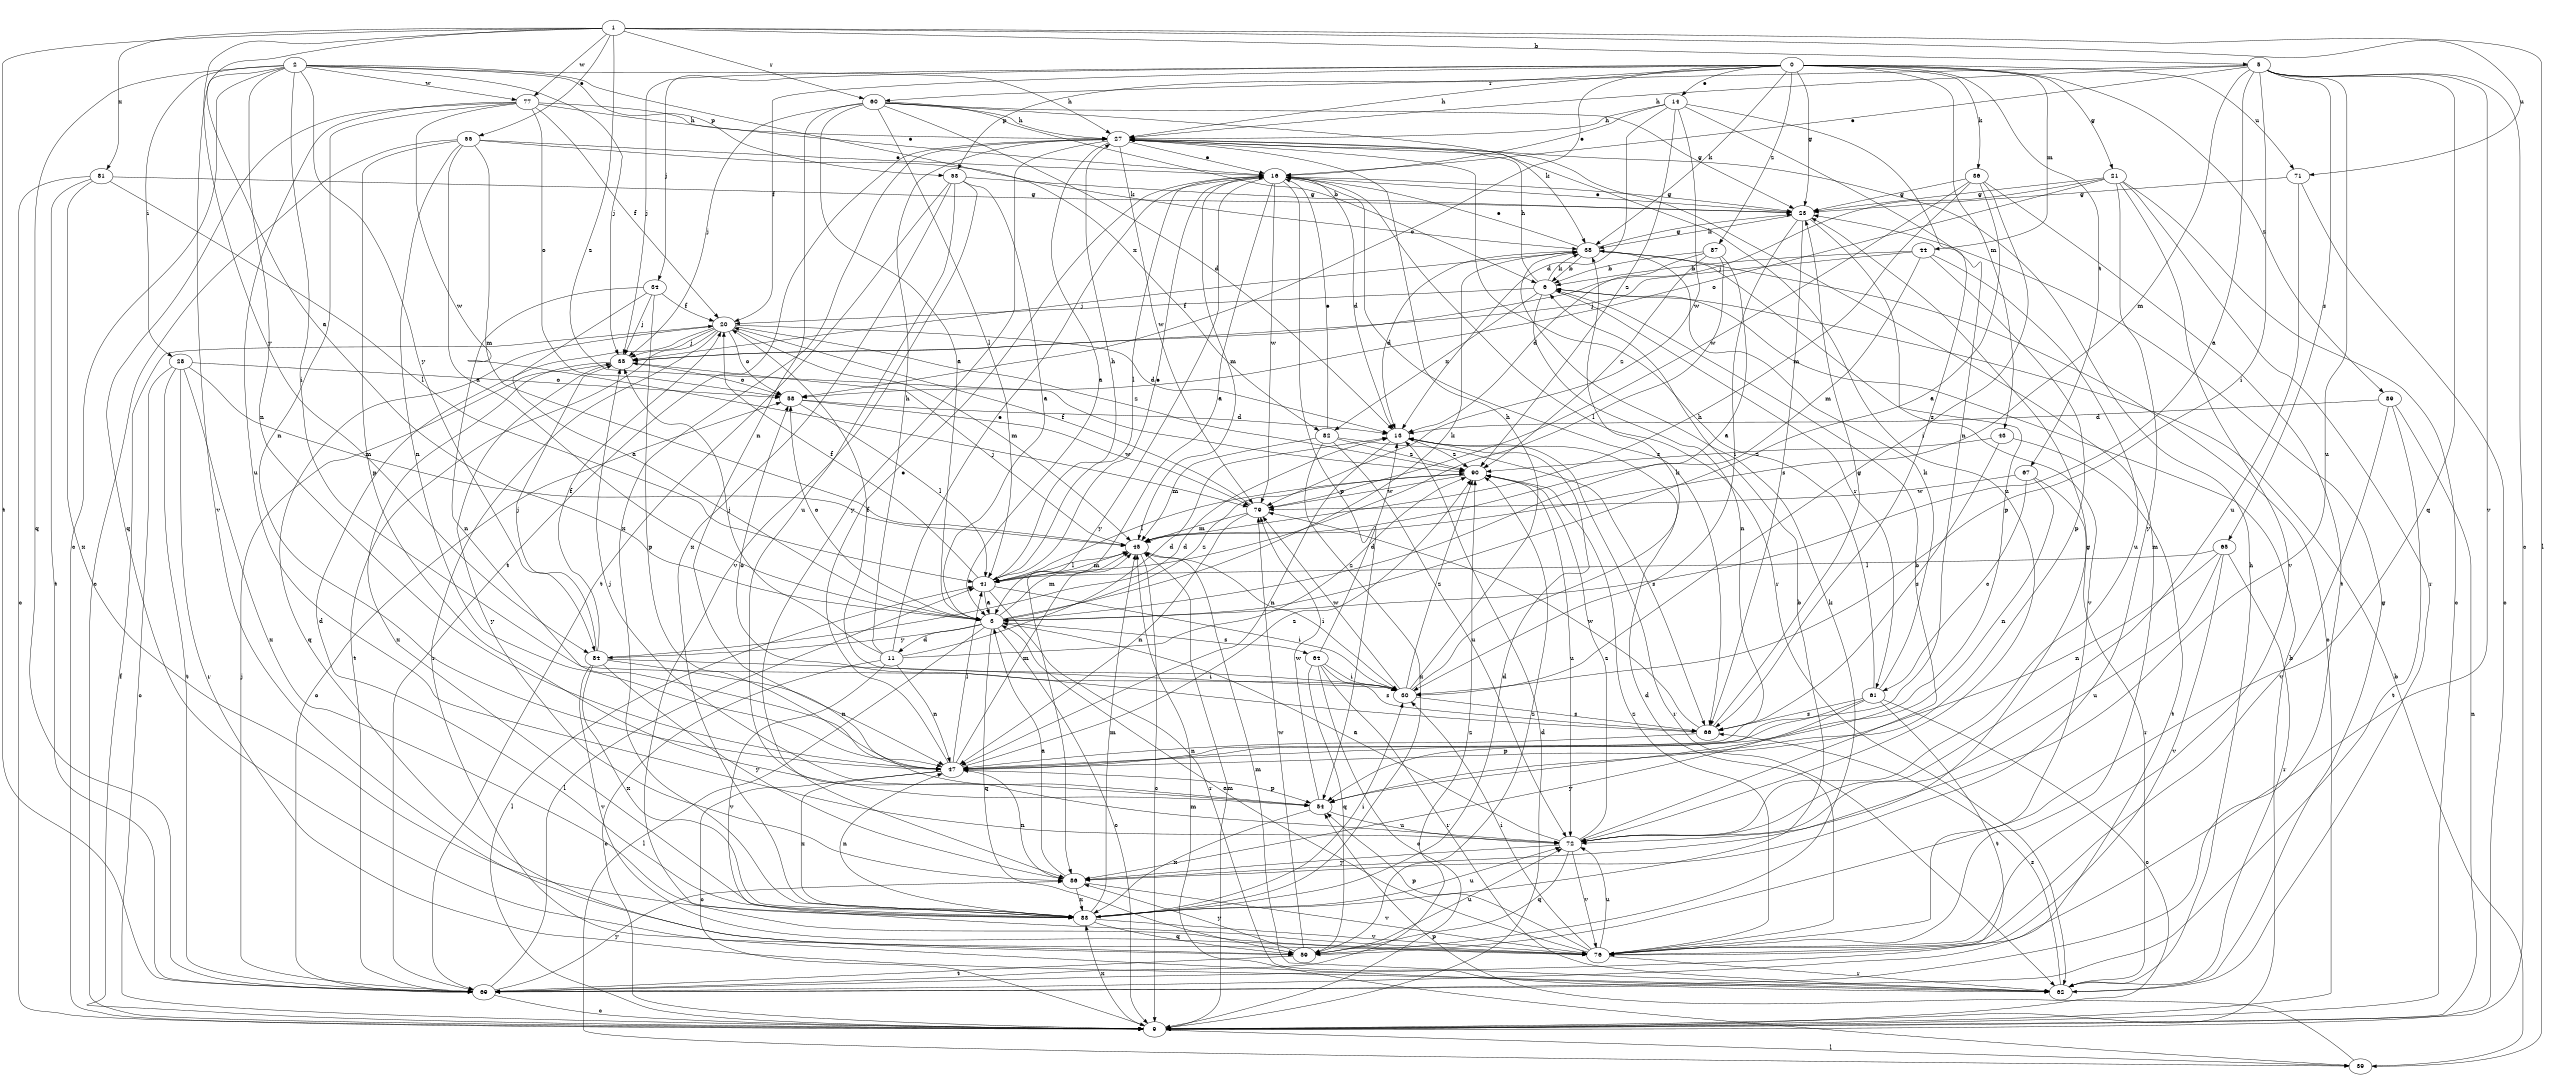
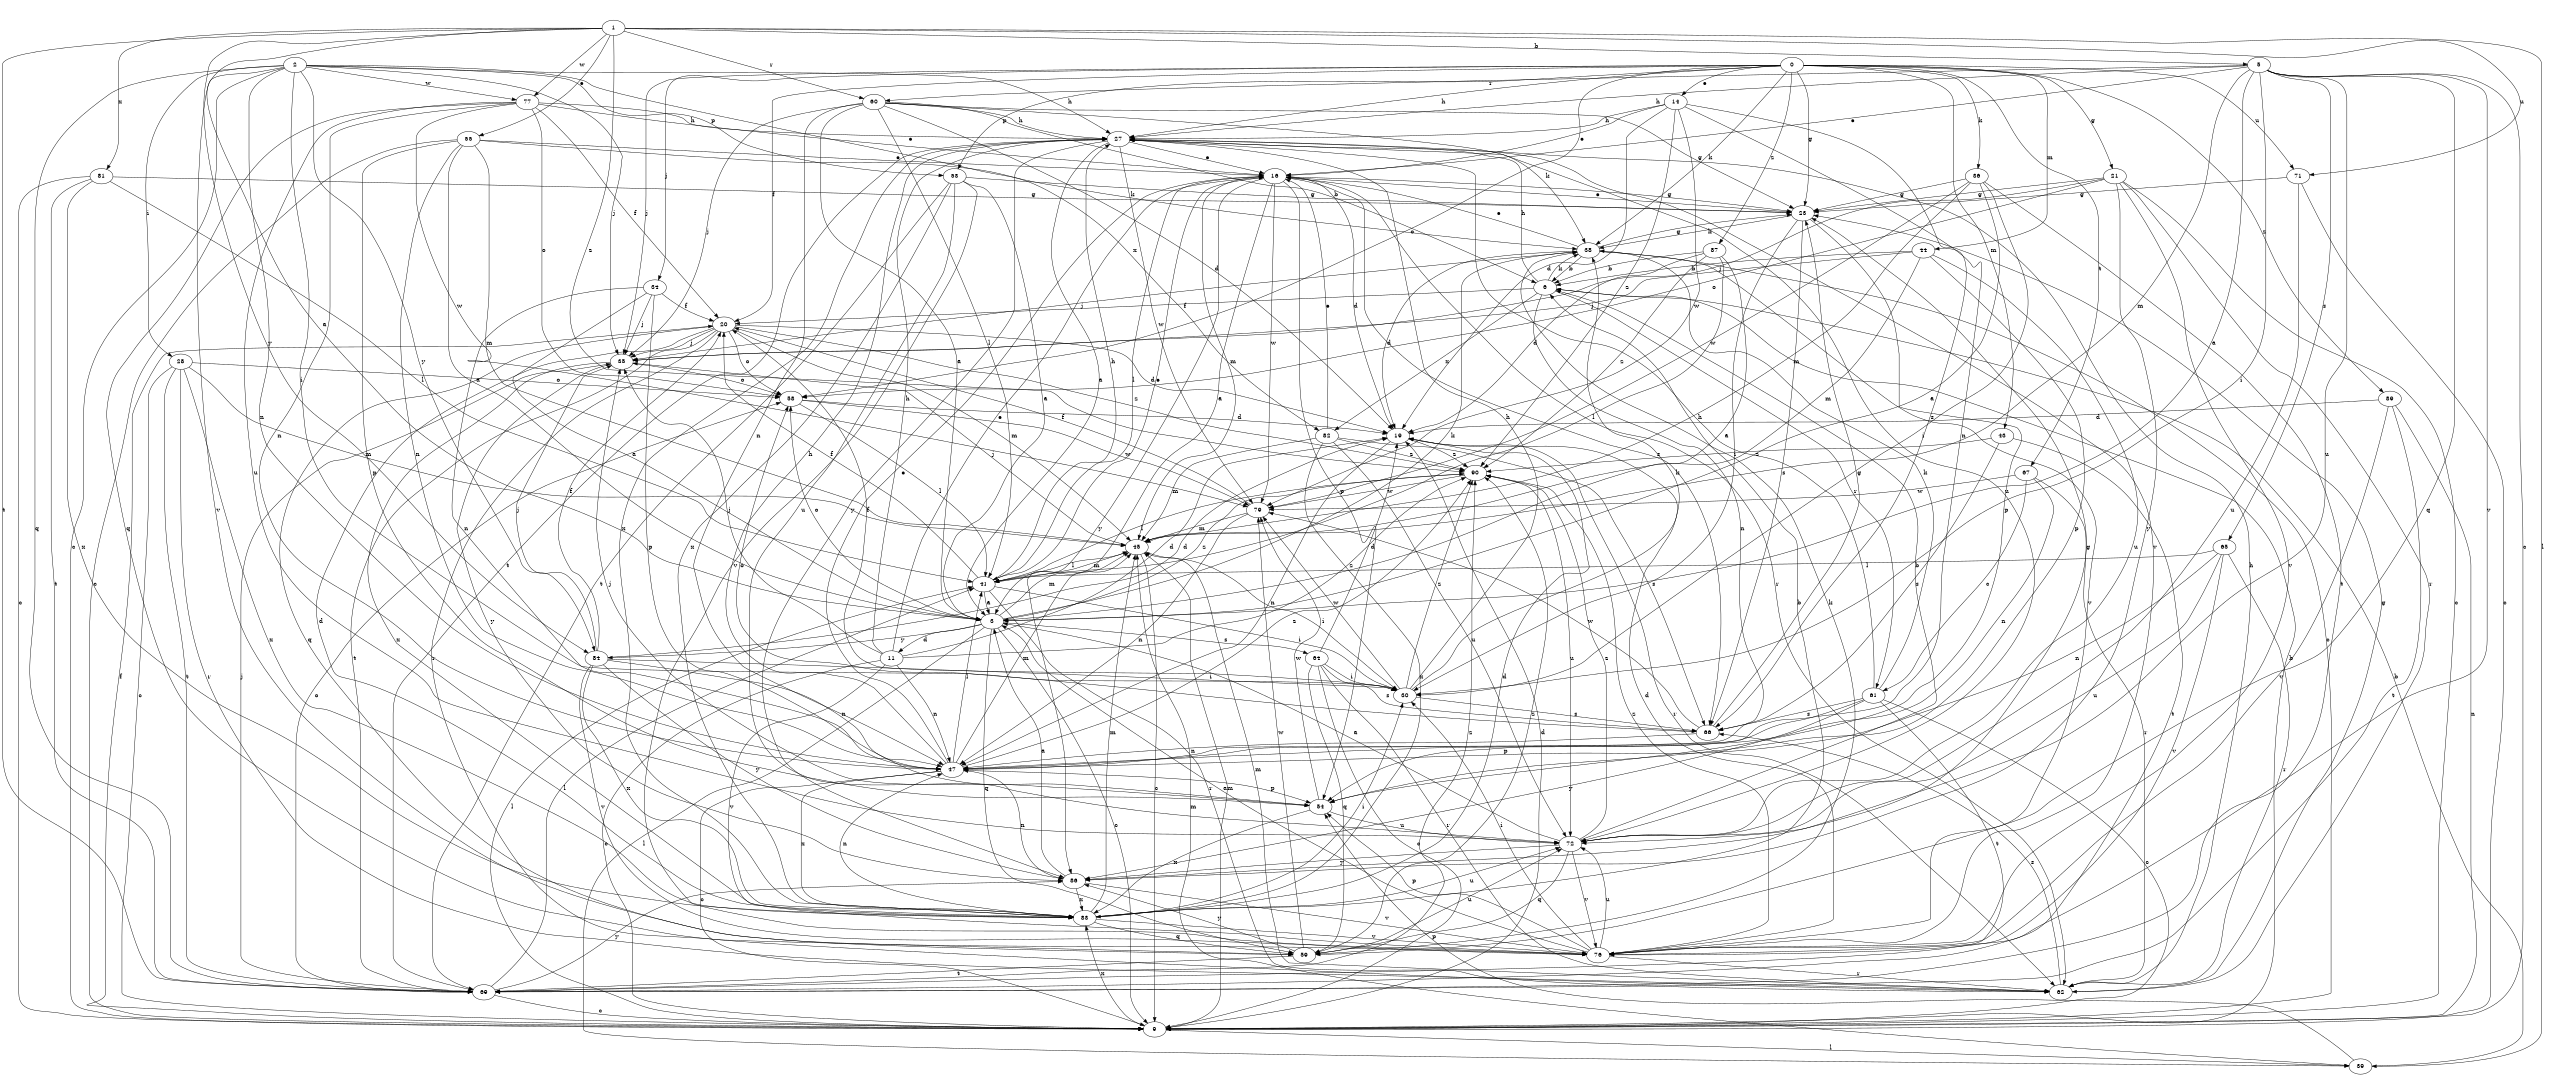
(1398, 436) -> (1398, 436)
none -> (817, 441)
(2155, 547) -> (2155, 547)
